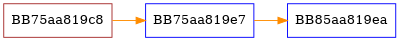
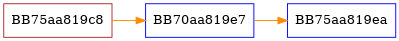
(200, 21) -> (200, 21)
(342, 21) -> (342, 21)
